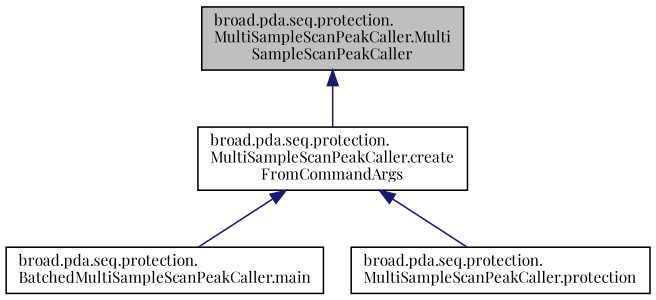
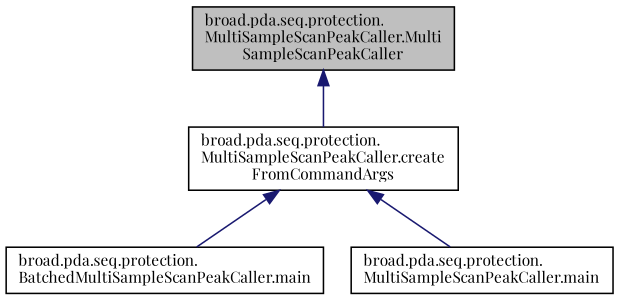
(501, 270) -> (482, 270)
